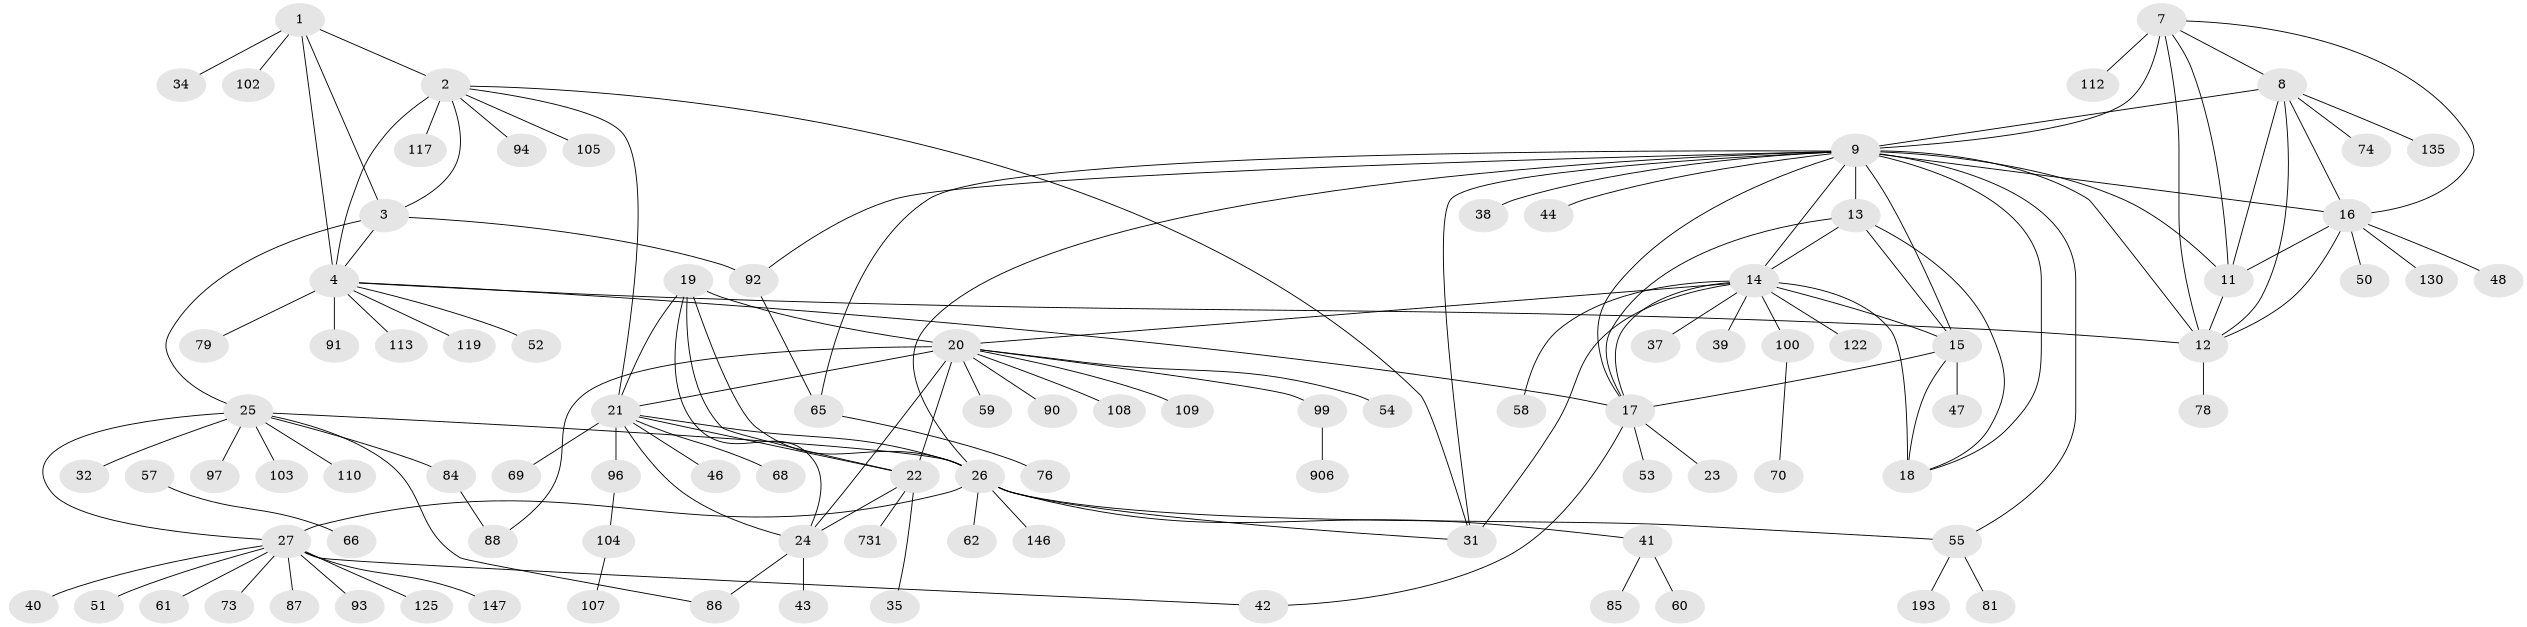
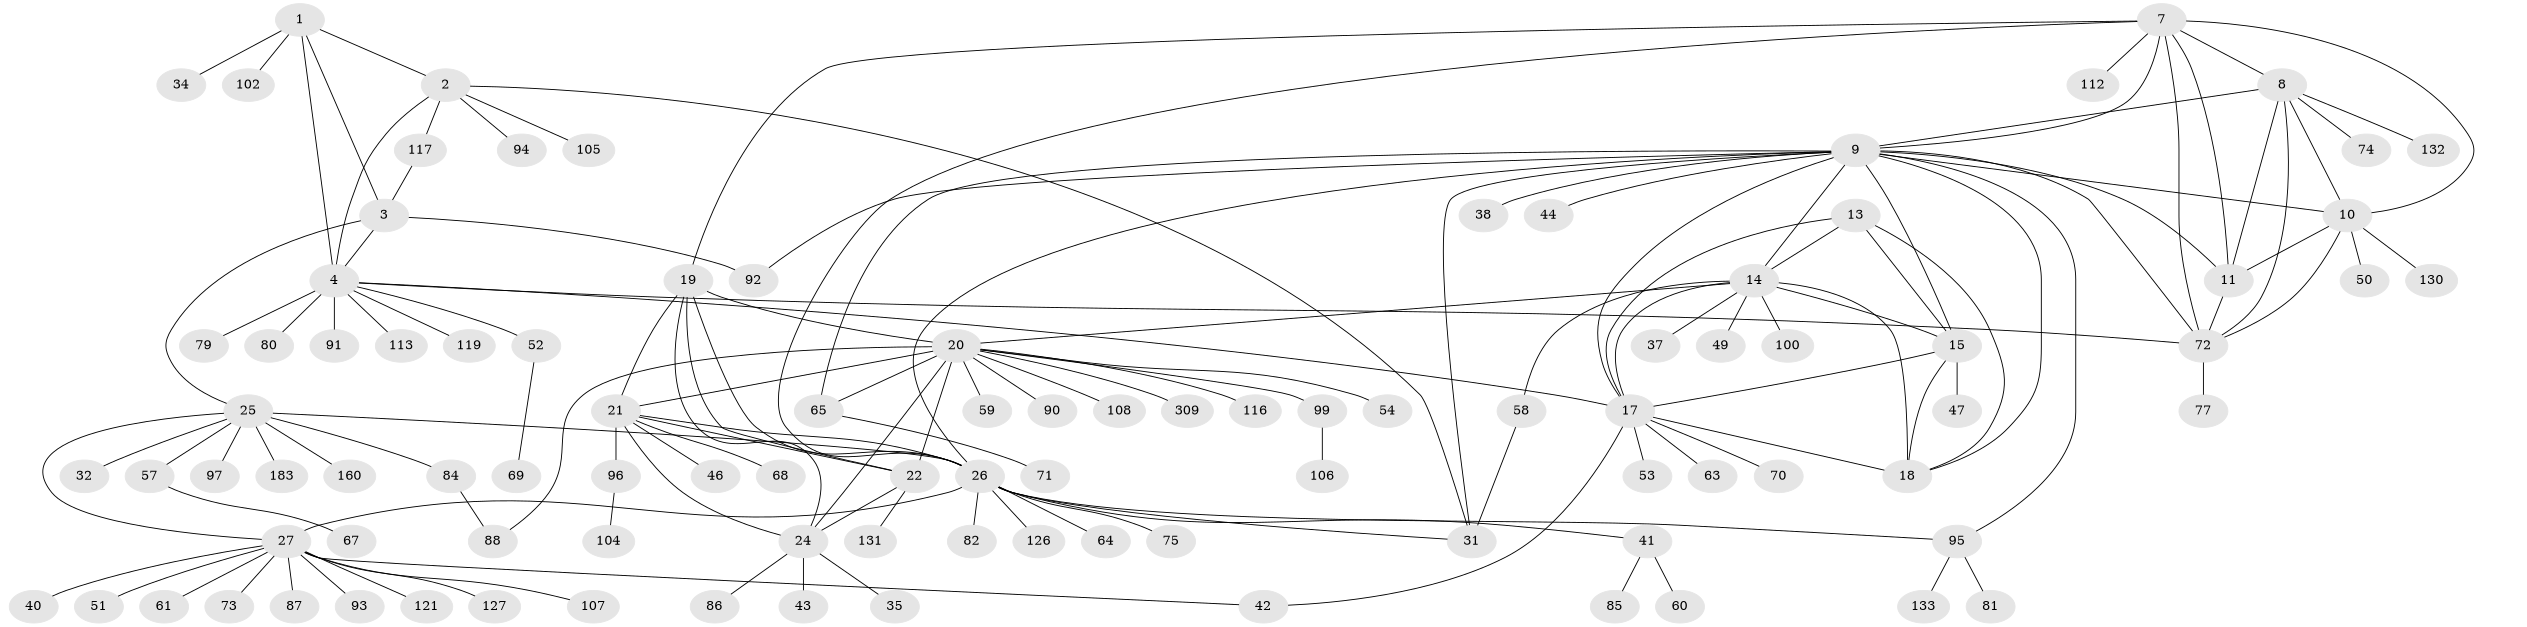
none -> (1360, 35)
none -> (1282, 92)
(2433, 150) -> (2433, 150)
(455, 165) -> (402, 183)
(637, 183) -> none
(1856, 183) -> none
(2347, 216) -> (2347, 216)
(2499, 281) -> none
none -> (269, 346)
(786, 346) -> (888, 379)
(1721, 346) -> (1721, 346)
(1856, 346) -> none
(2203, 346) -> (2203, 346)
(1579, 373) -> (1497, 476)
(1187, 411) -> (1187, 411)
none -> (1255, 411)
(1783, 411) -> (1705, 443)
(2203, 411) -> (2203, 411)
(569, 442) -> (526, 411)
none -> (1769, 444)
(282, 476) -> (282, 476)
(350, 476) -> (350, 476)
(1045, 476) -> (1045, 476)
(1322, 476) -> (1322, 476)
(1713, 476) -> (1713, 476)
(352, 542) -> (352, 542)
(870, 542) -> (870, 542)
(907, 542) -> (849, 574)
(972, 542) -> (972, 542)
(1039, 542) -> (1039, 542)
none -> (1106, 542)
none -> (1171, 542)
(1957, 542) -> (1957, 542)
(455, 554) -> (199, 444)
(602, 568) -> (444, 579)
(427, 607) -> (427, 607)
(495, 607) -> (495, 607)
(1924, 607) -> (1924, 607)
